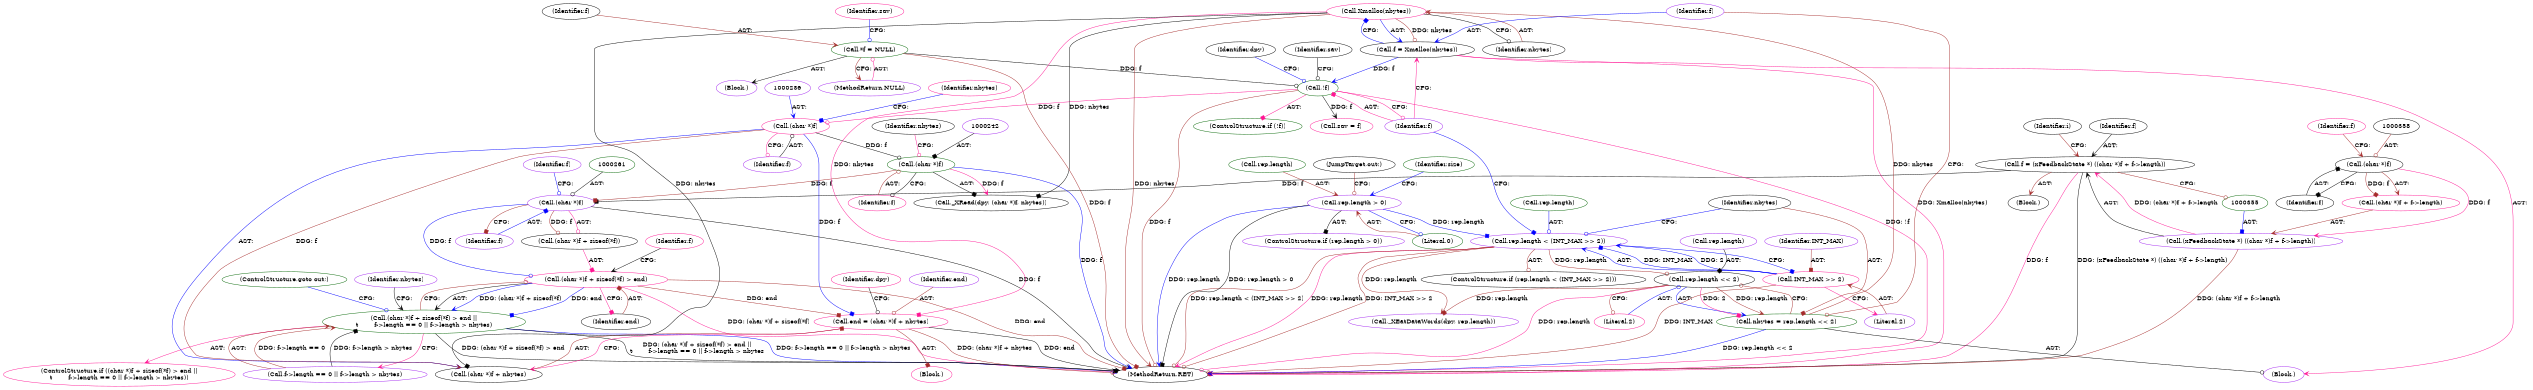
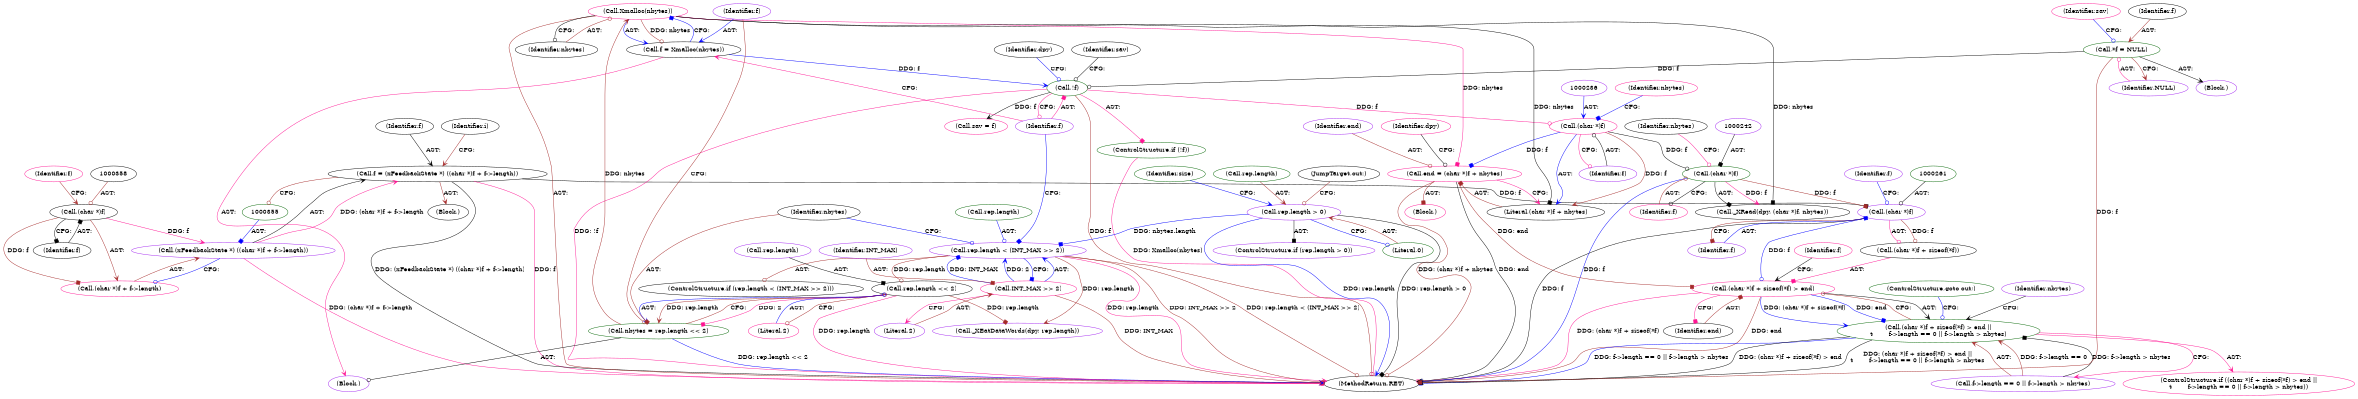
(870, 88) -> (2149, 88)
(1155, 184) -> (562, 193)
(1459, 222) -> (1165, 231)
none -> (190, 272)
(737, 300) -> (1549, 269)
(1925, 347) -> (1202, 264)
(1744, 368) -> (576, 373)
(489, 375) -> (1546, 212)
